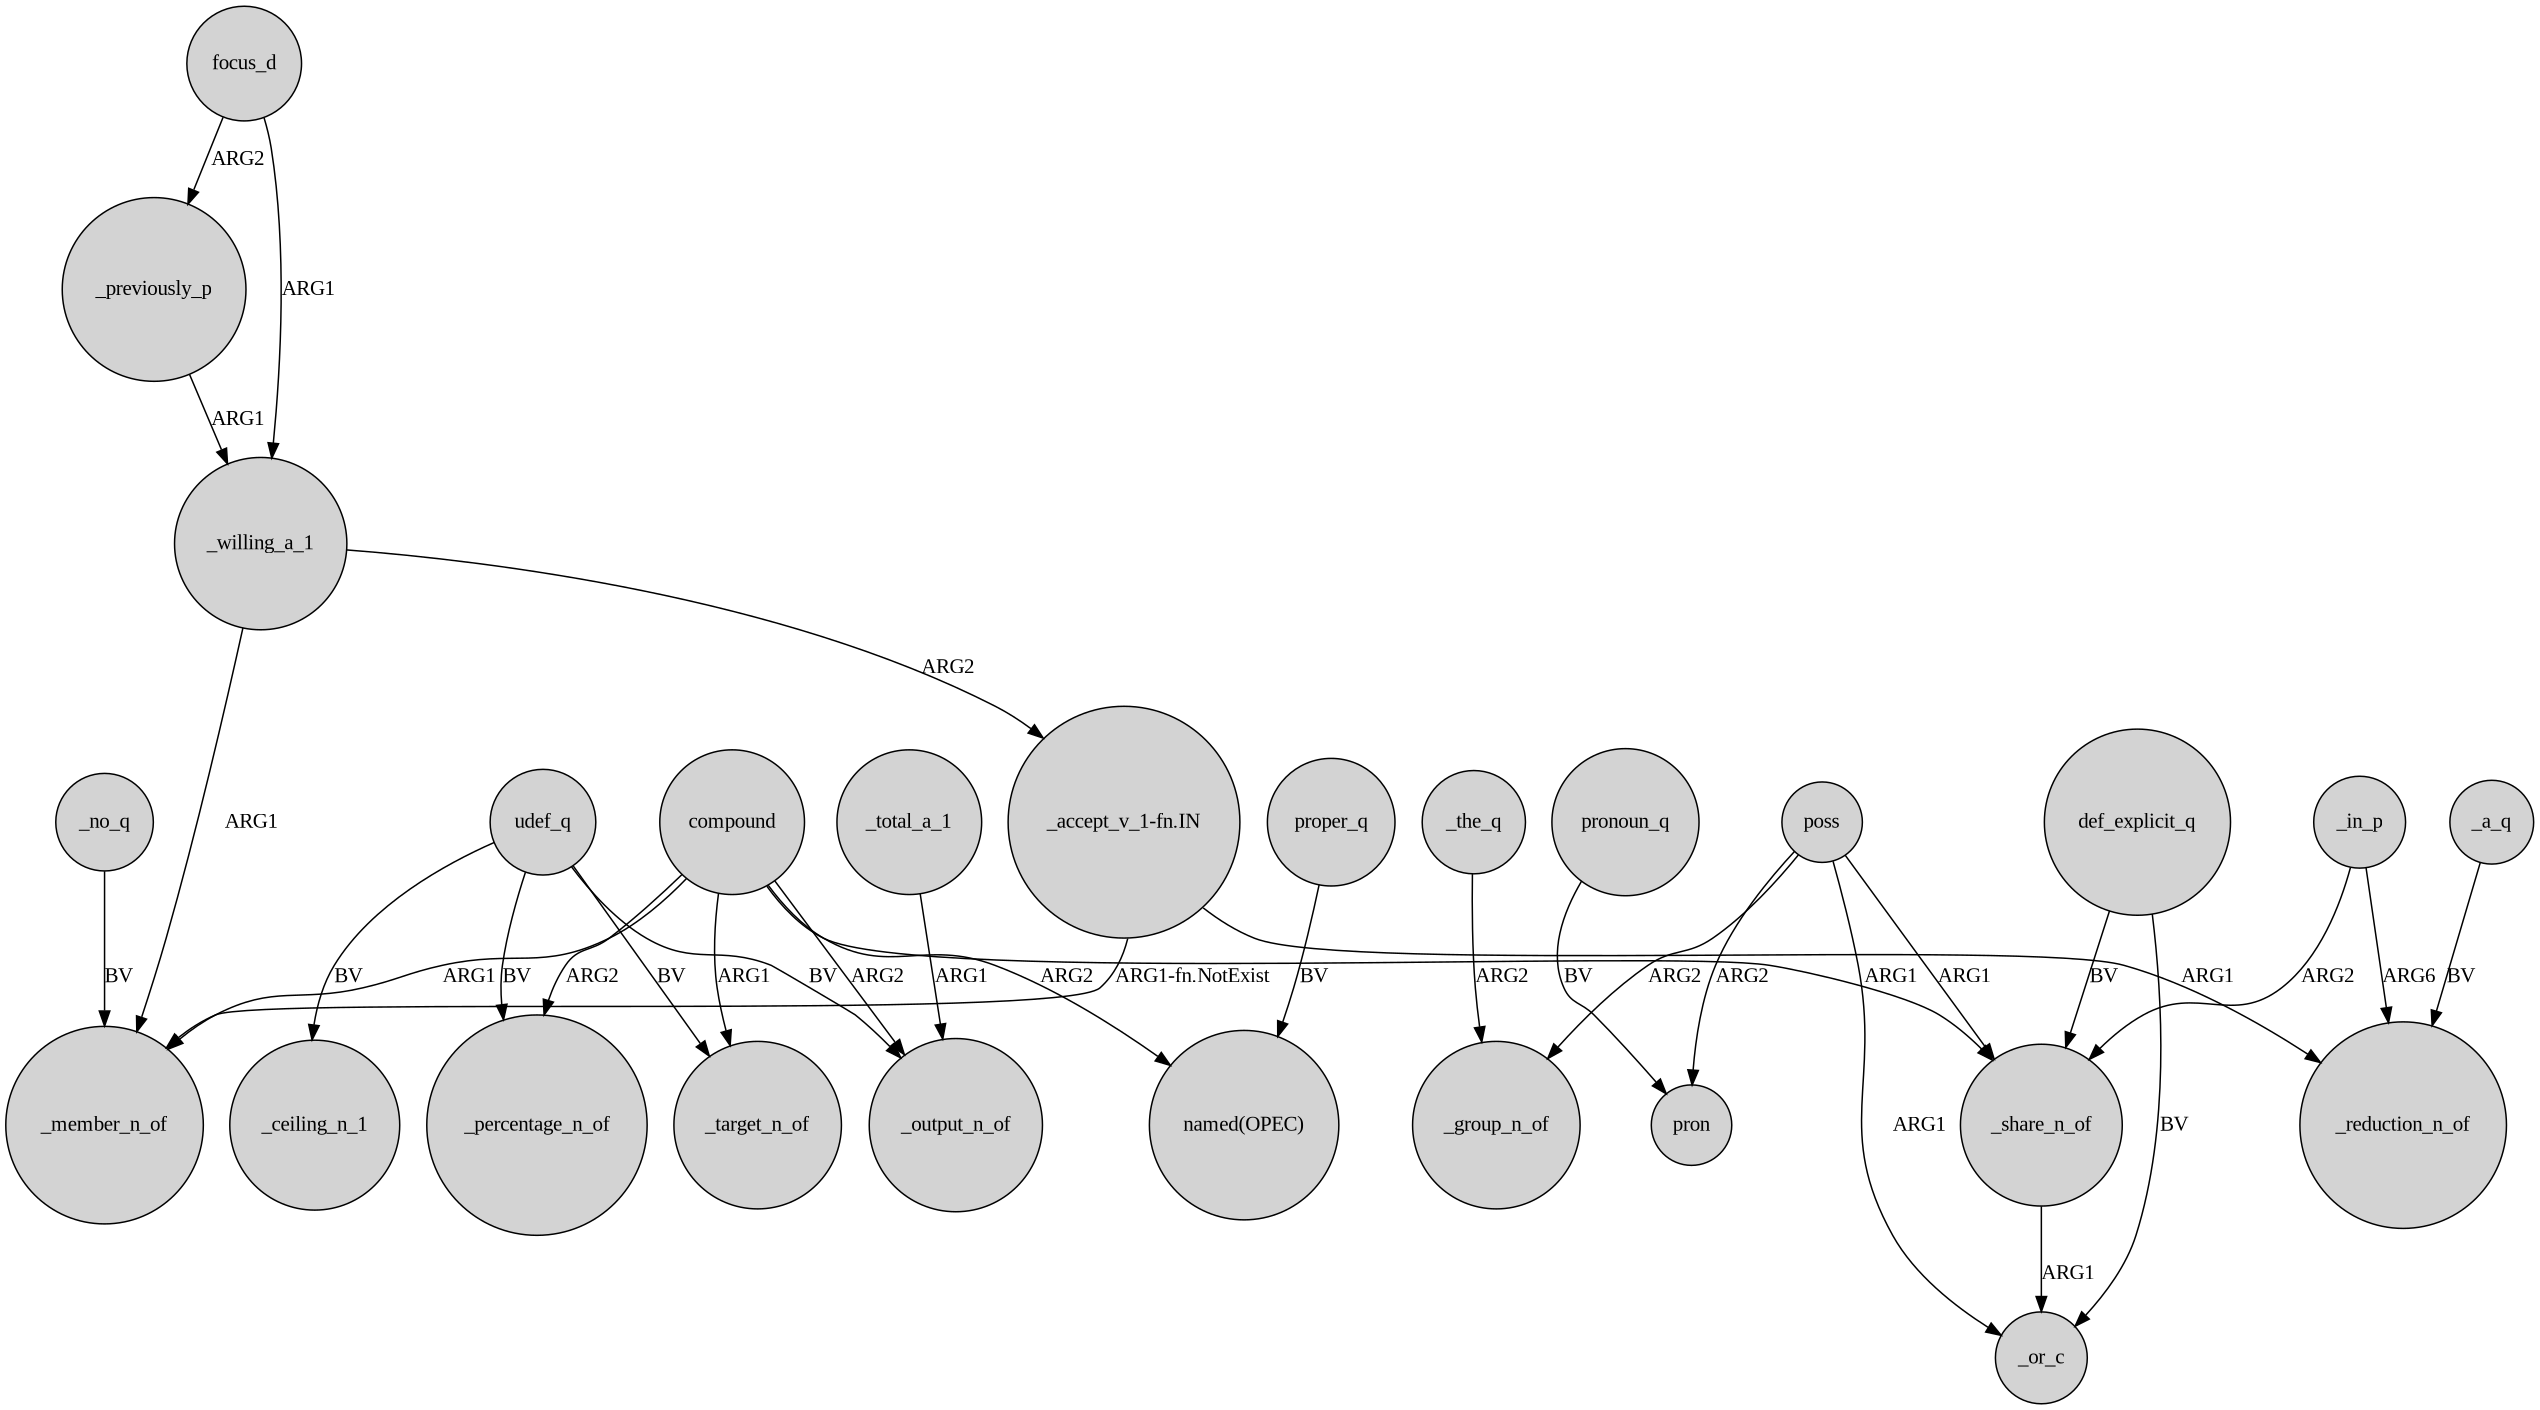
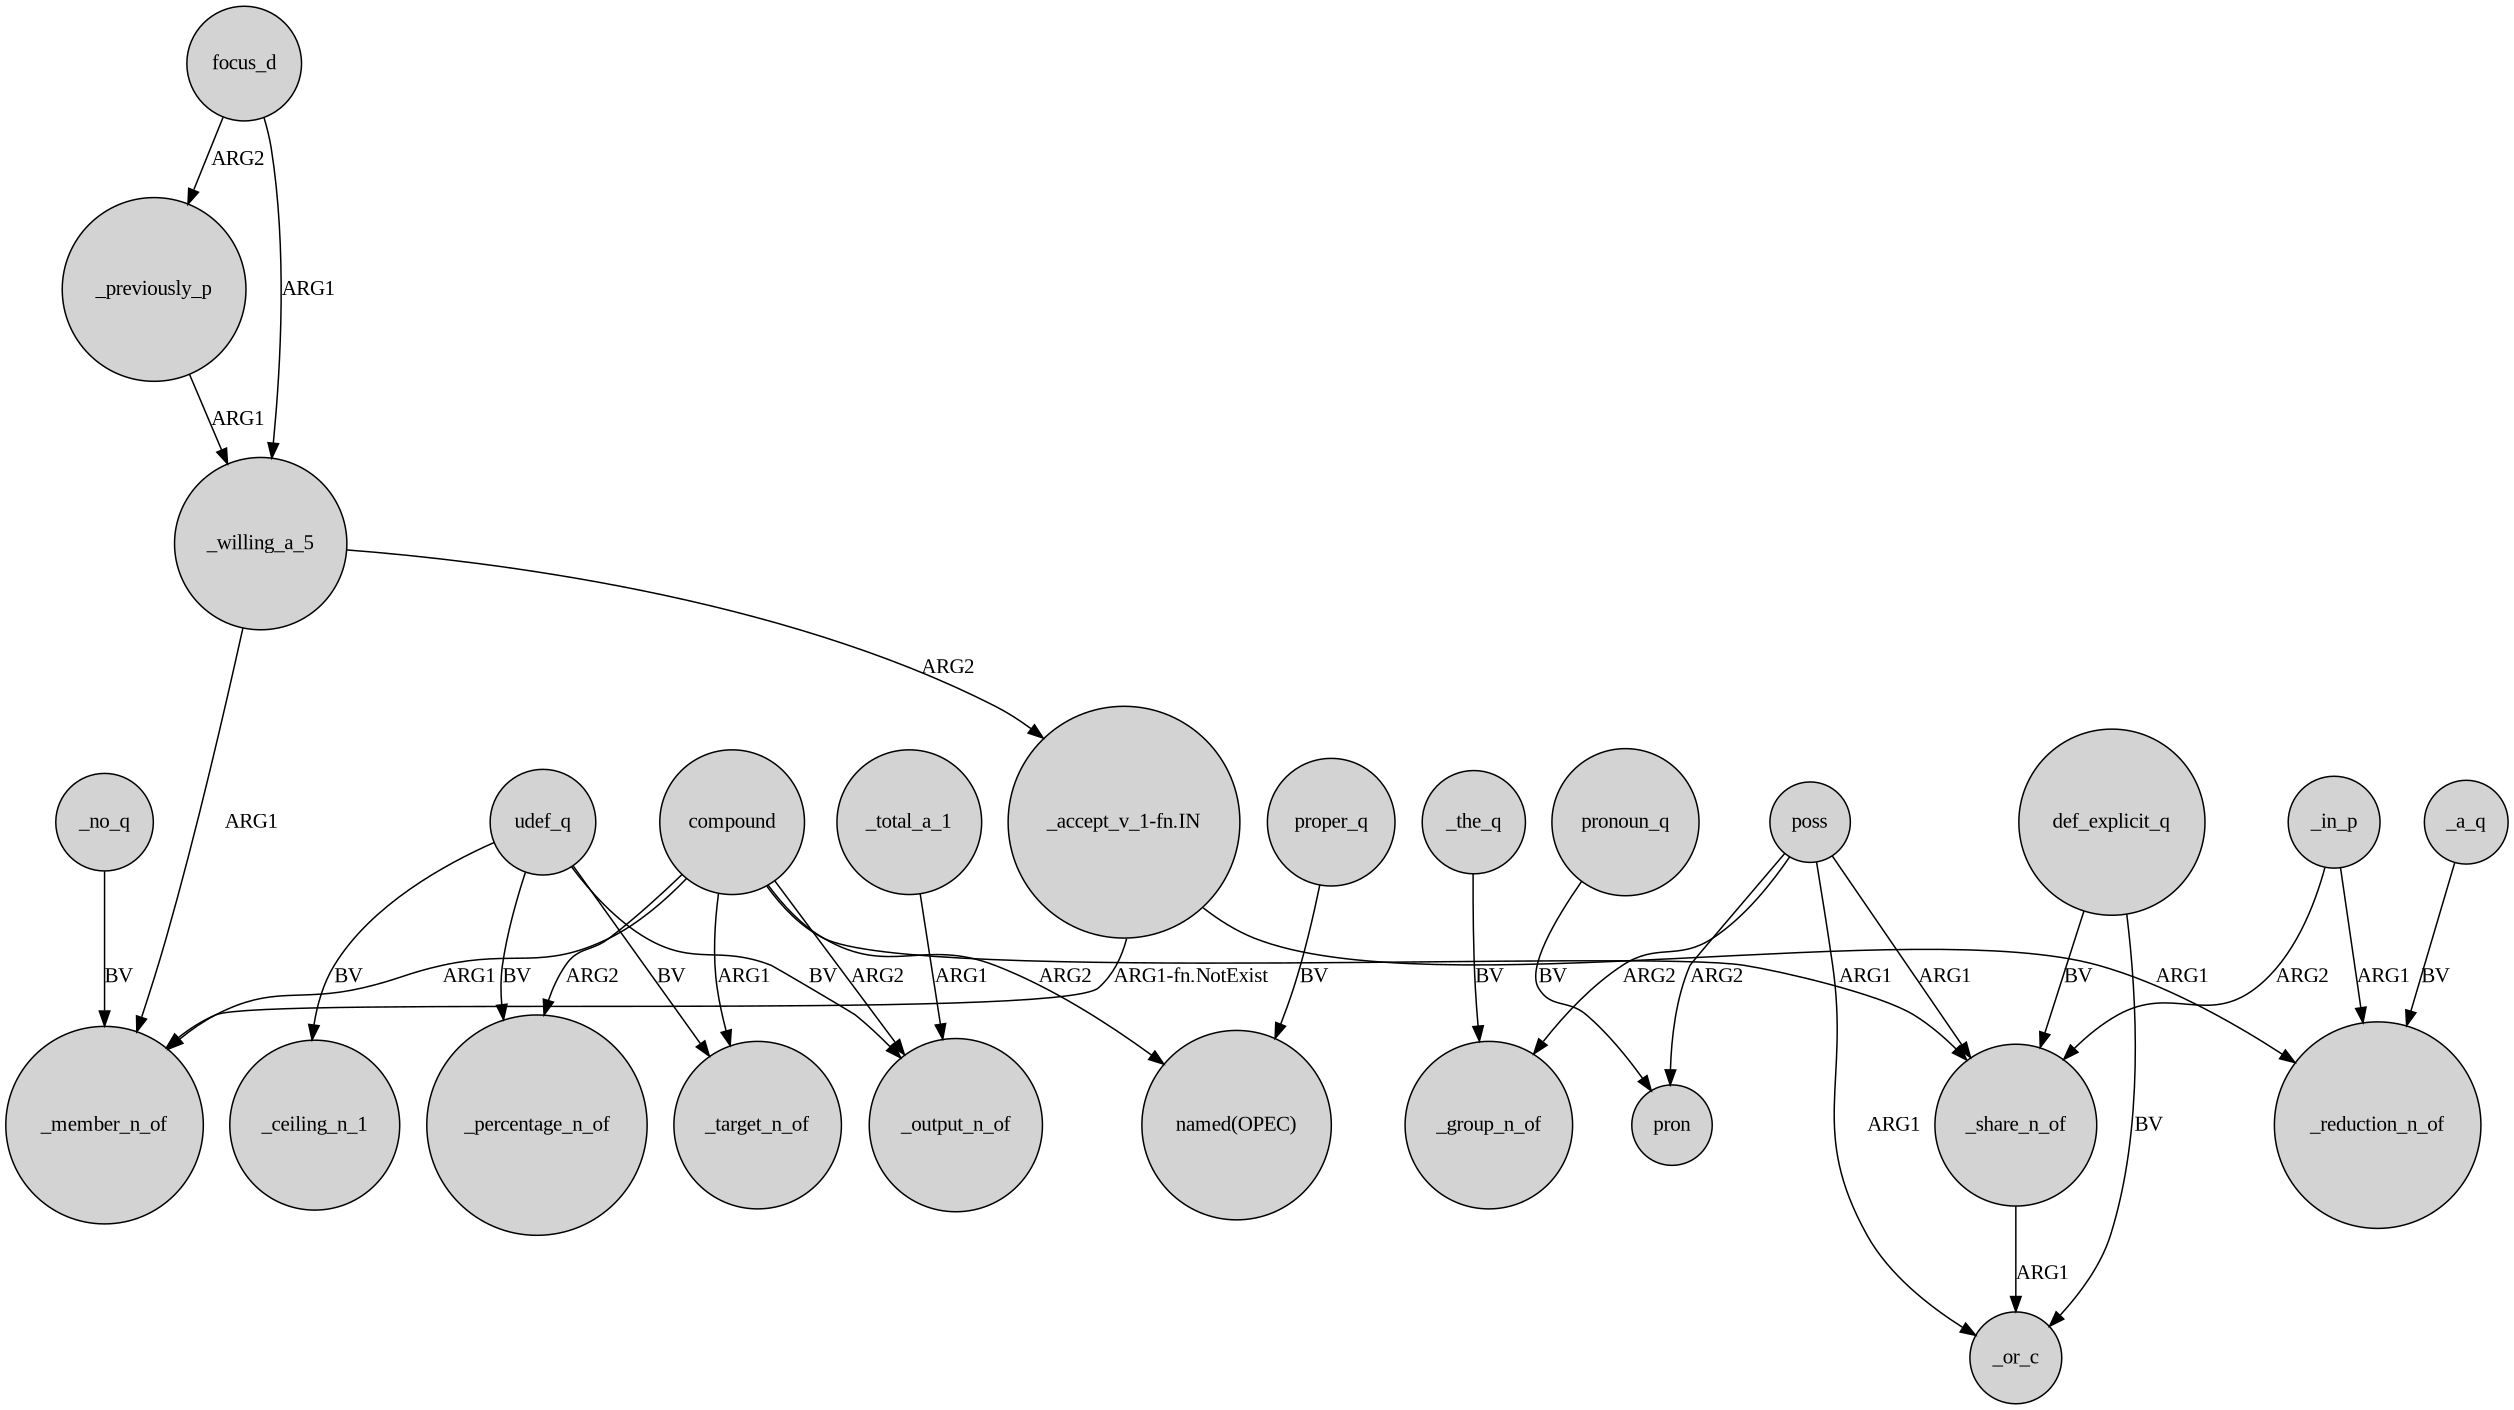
(261, 544) -> (261, 544)
(1502, 977) -> (1490, 977)
(2409, 977) -> (2384, 977)
